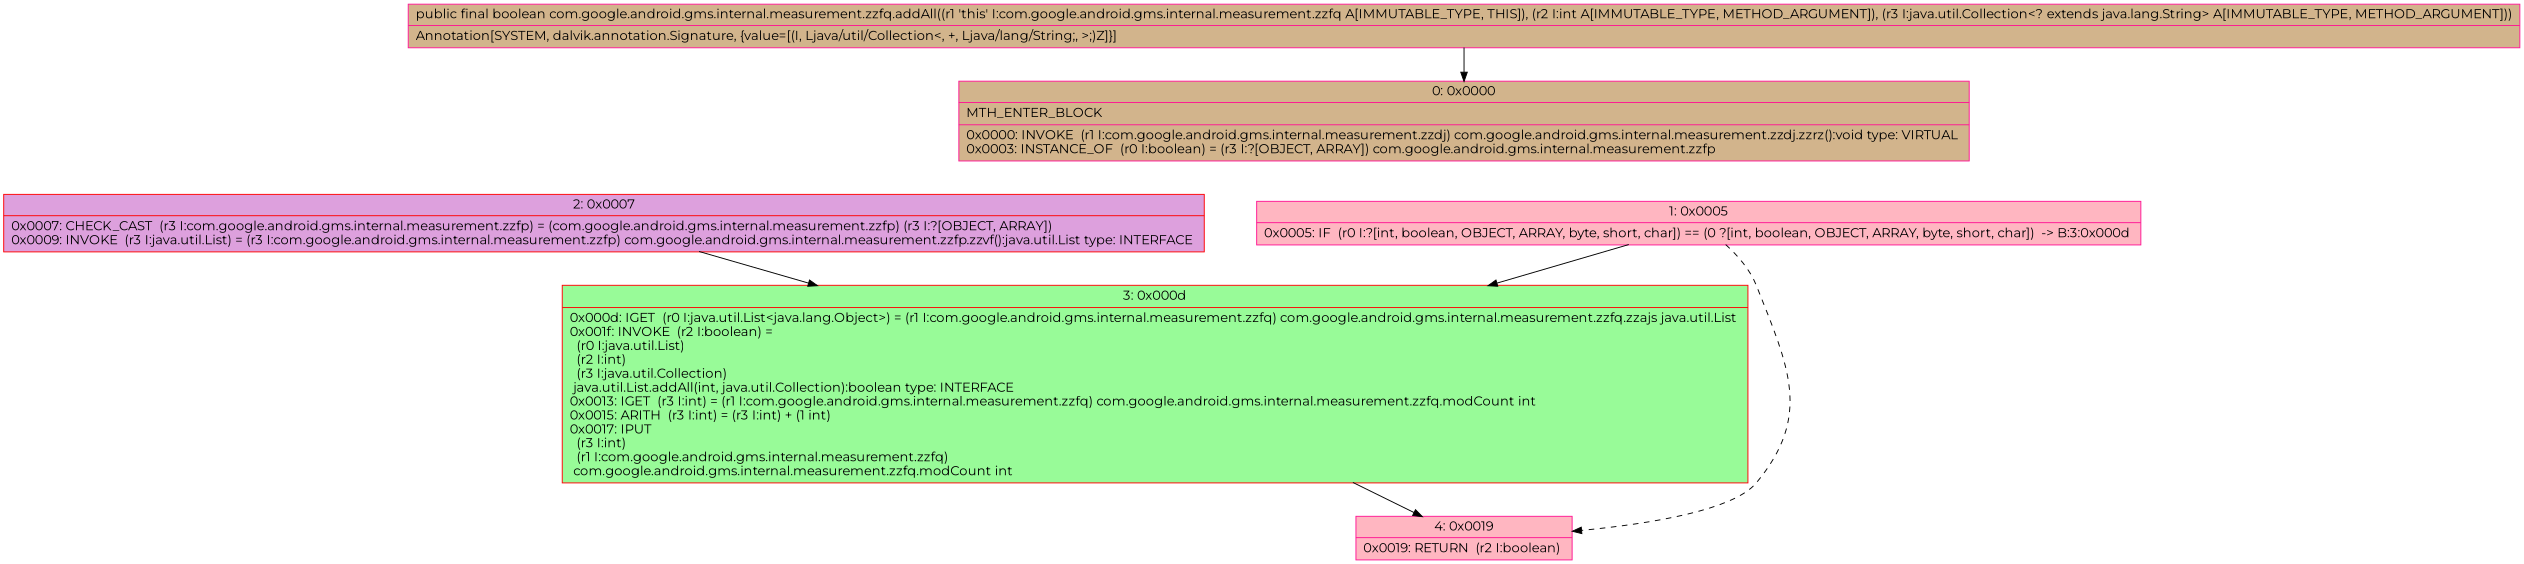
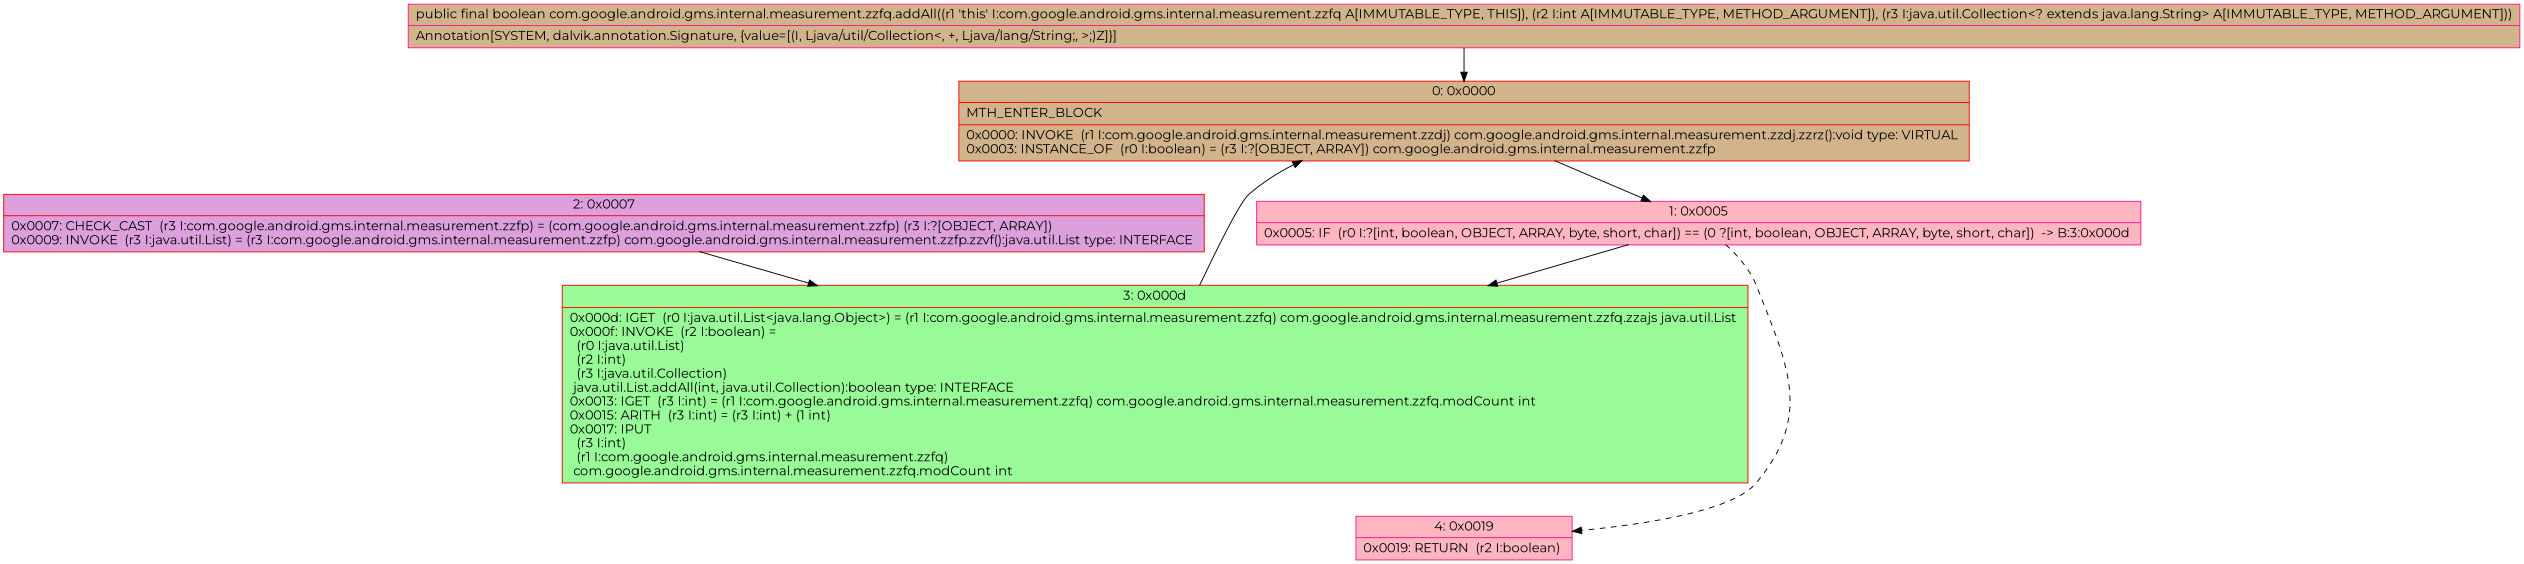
(1464, 121) -> (1464, 121)
none -> (1598, 179)
(673, 332) -> (675, 332)
(1383, 498) -> (1235, 215)
